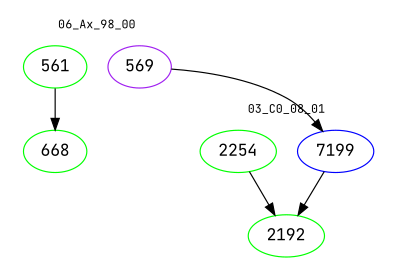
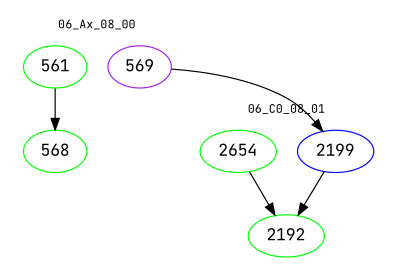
(97, 25) -> (97, 25)
(287, 110) -> (287, 110)
(55, 151) -> (55, 151)
(238, 151) -> (238, 151)
(336, 151) -> (336, 151)
